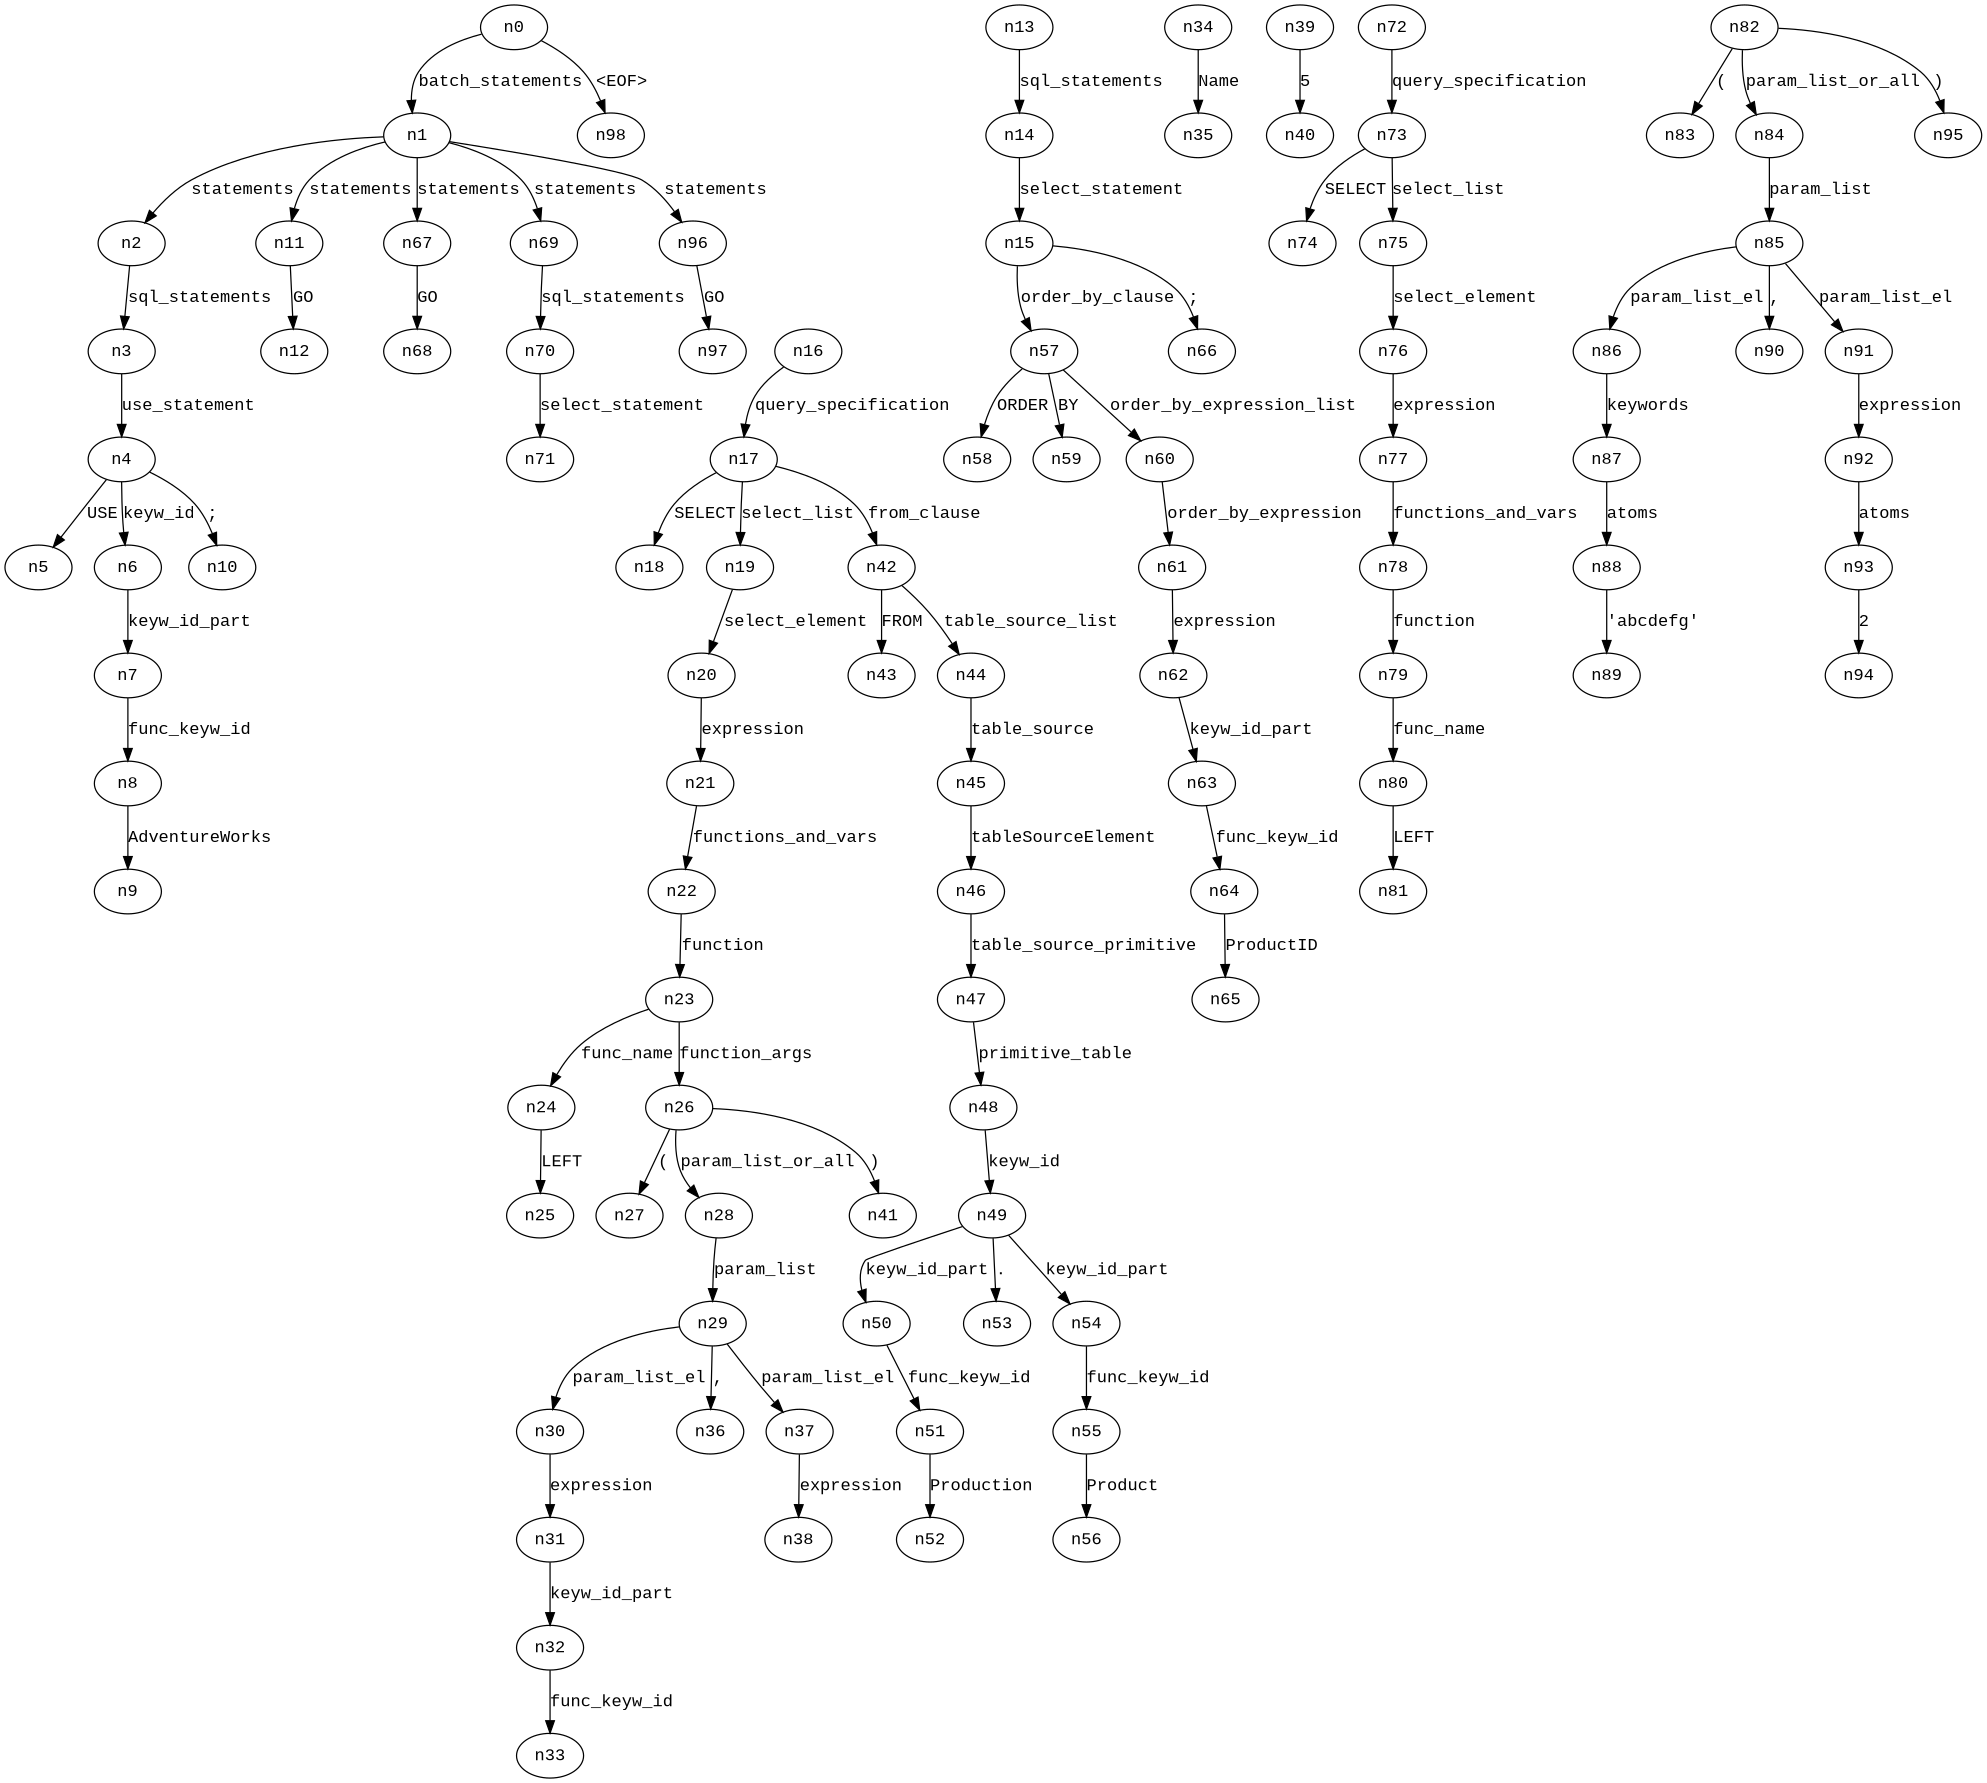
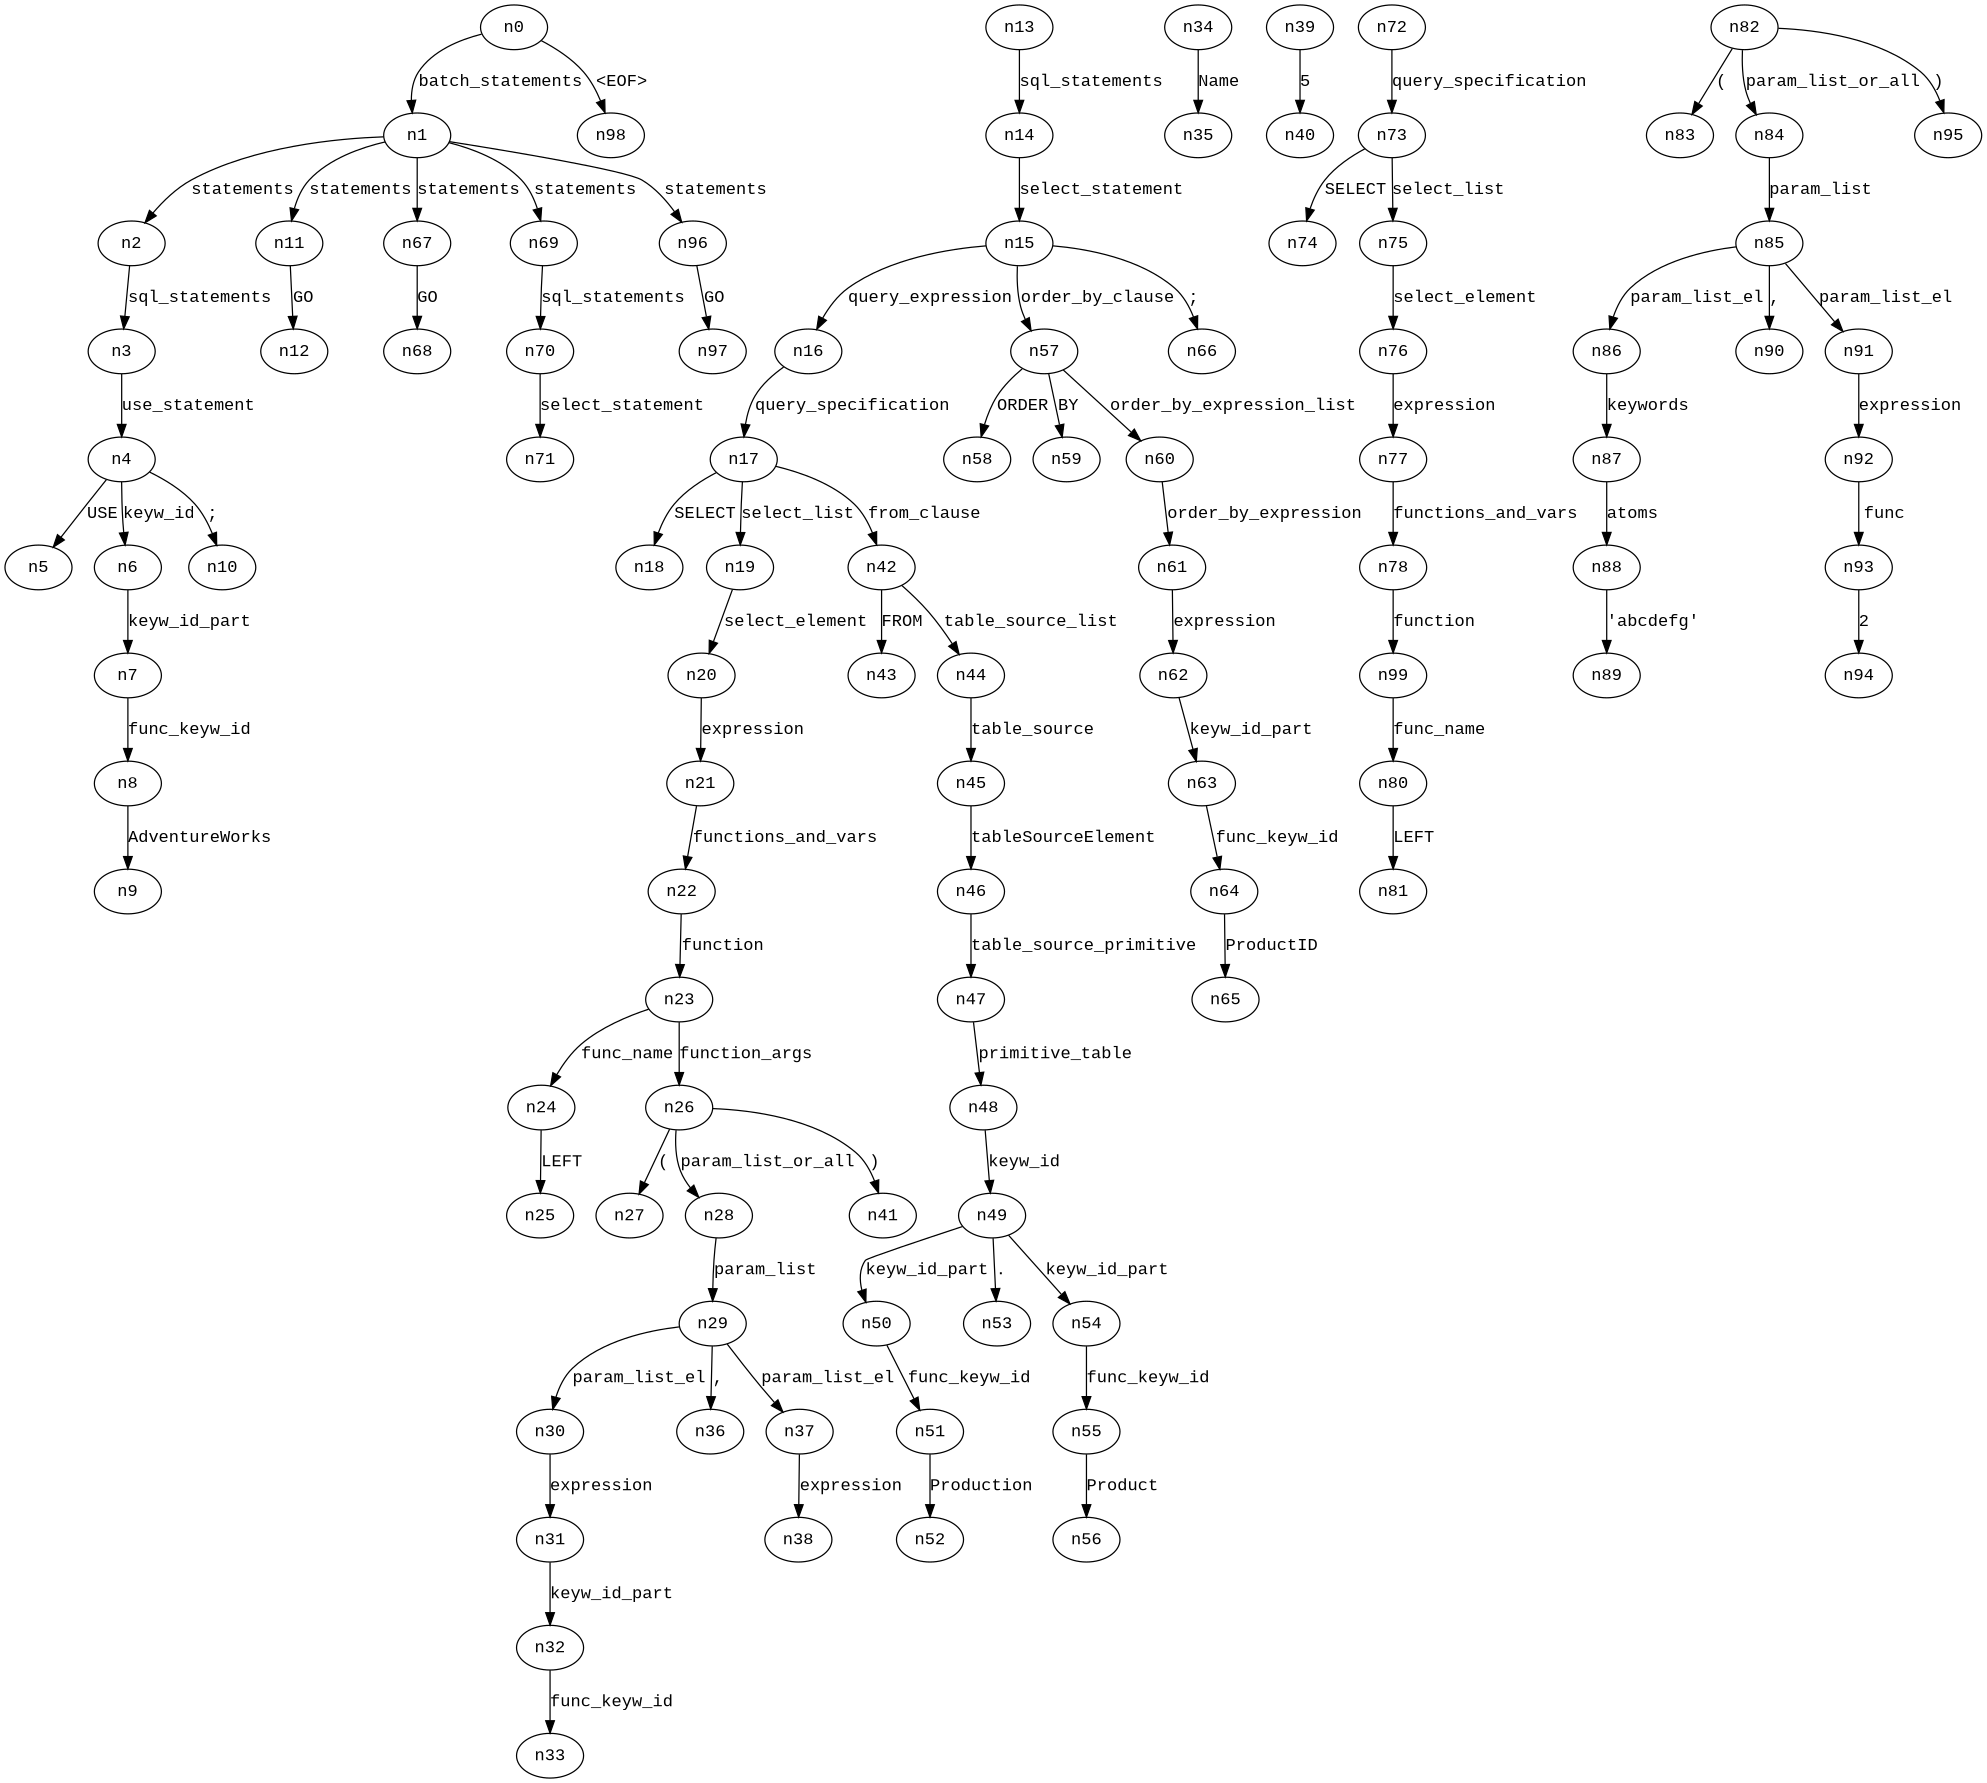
none -> (895, 264)
(1885, 513) -> (1885, 513)
(1393, 675) -> (1393, 675)
